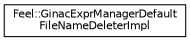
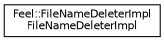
(95, 21) -> (82, 21)
